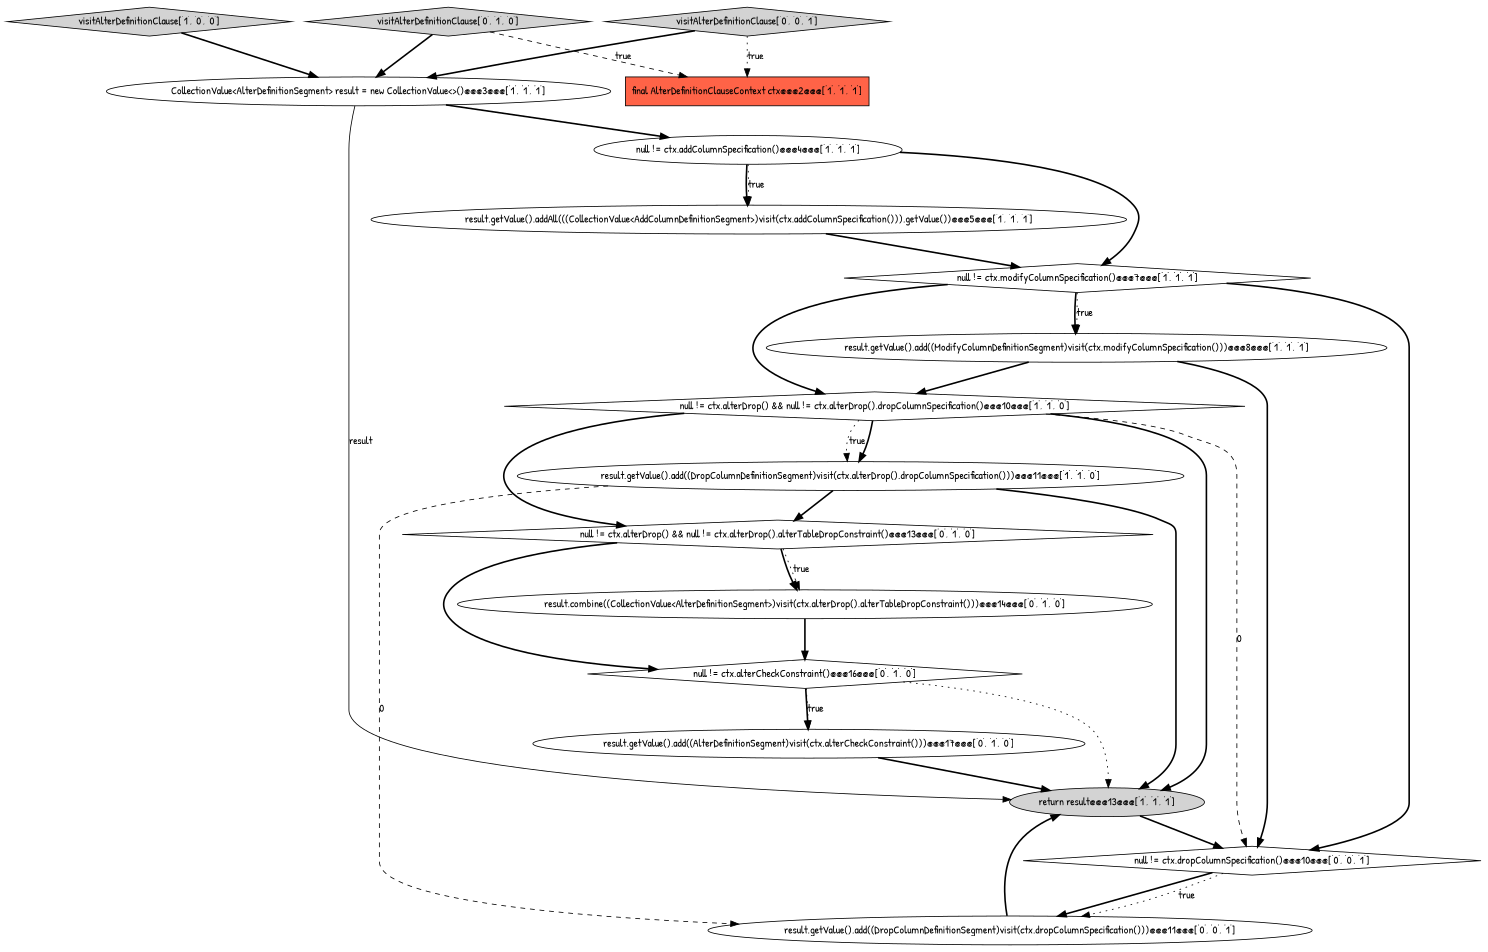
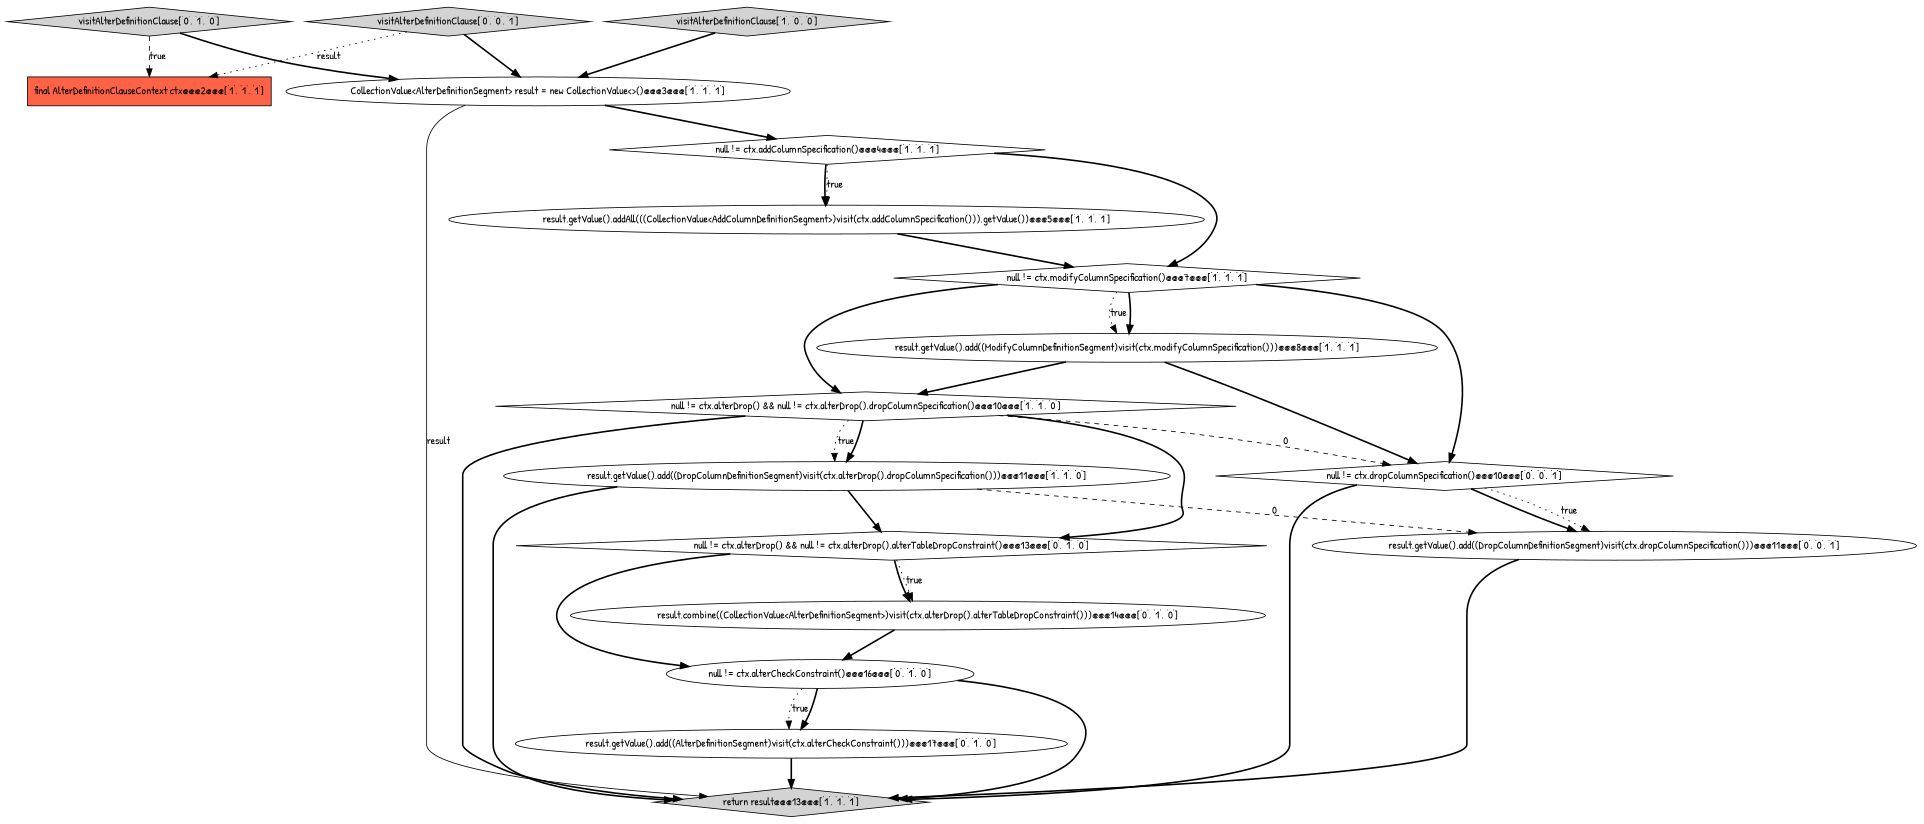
(756, 56) -> (329, 56)
(748, 150) -> (827, 150)
(805, 674) -> (820, 674)
(1027, 702) -> (1074, 758)
(1107, 802) -> (791, 802)
(1177, 831) -> (1252, 768)
